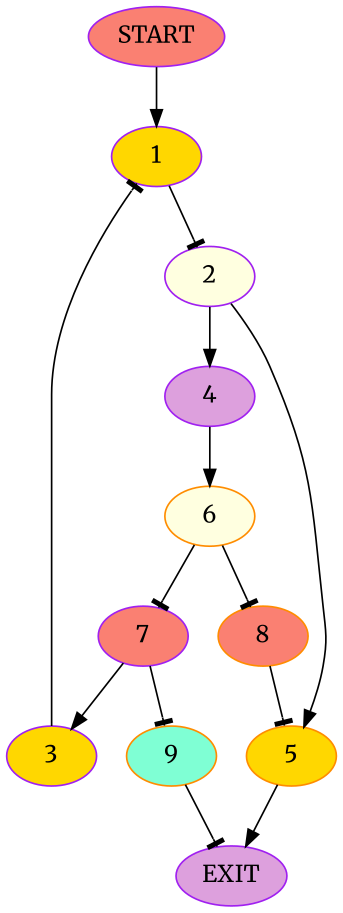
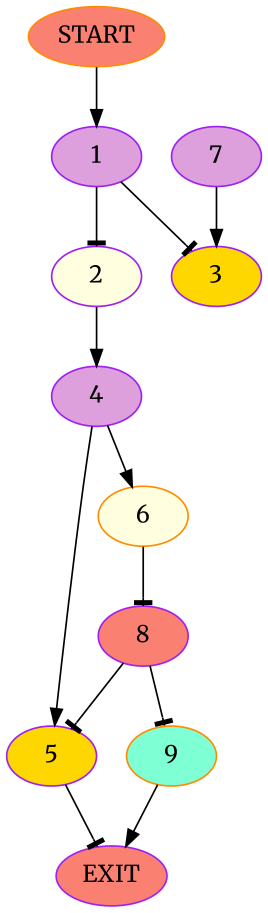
(157, 37) -> (97, 37)
(157, 157) -> (97, 157)
(52, 449) -> (153, 213)
(311, 500) -> (73, 568)
(179, 573) -> none
(143, 636) -> (216, 157)
(263, 636) -> (143, 636)
(156, 692) -> (156, 692)
(291, 756) -> (52, 756)
(265, 808) -> (79, 812)
(199, 812) -> (146, 808)
(231, 876) -> (112, 876)
